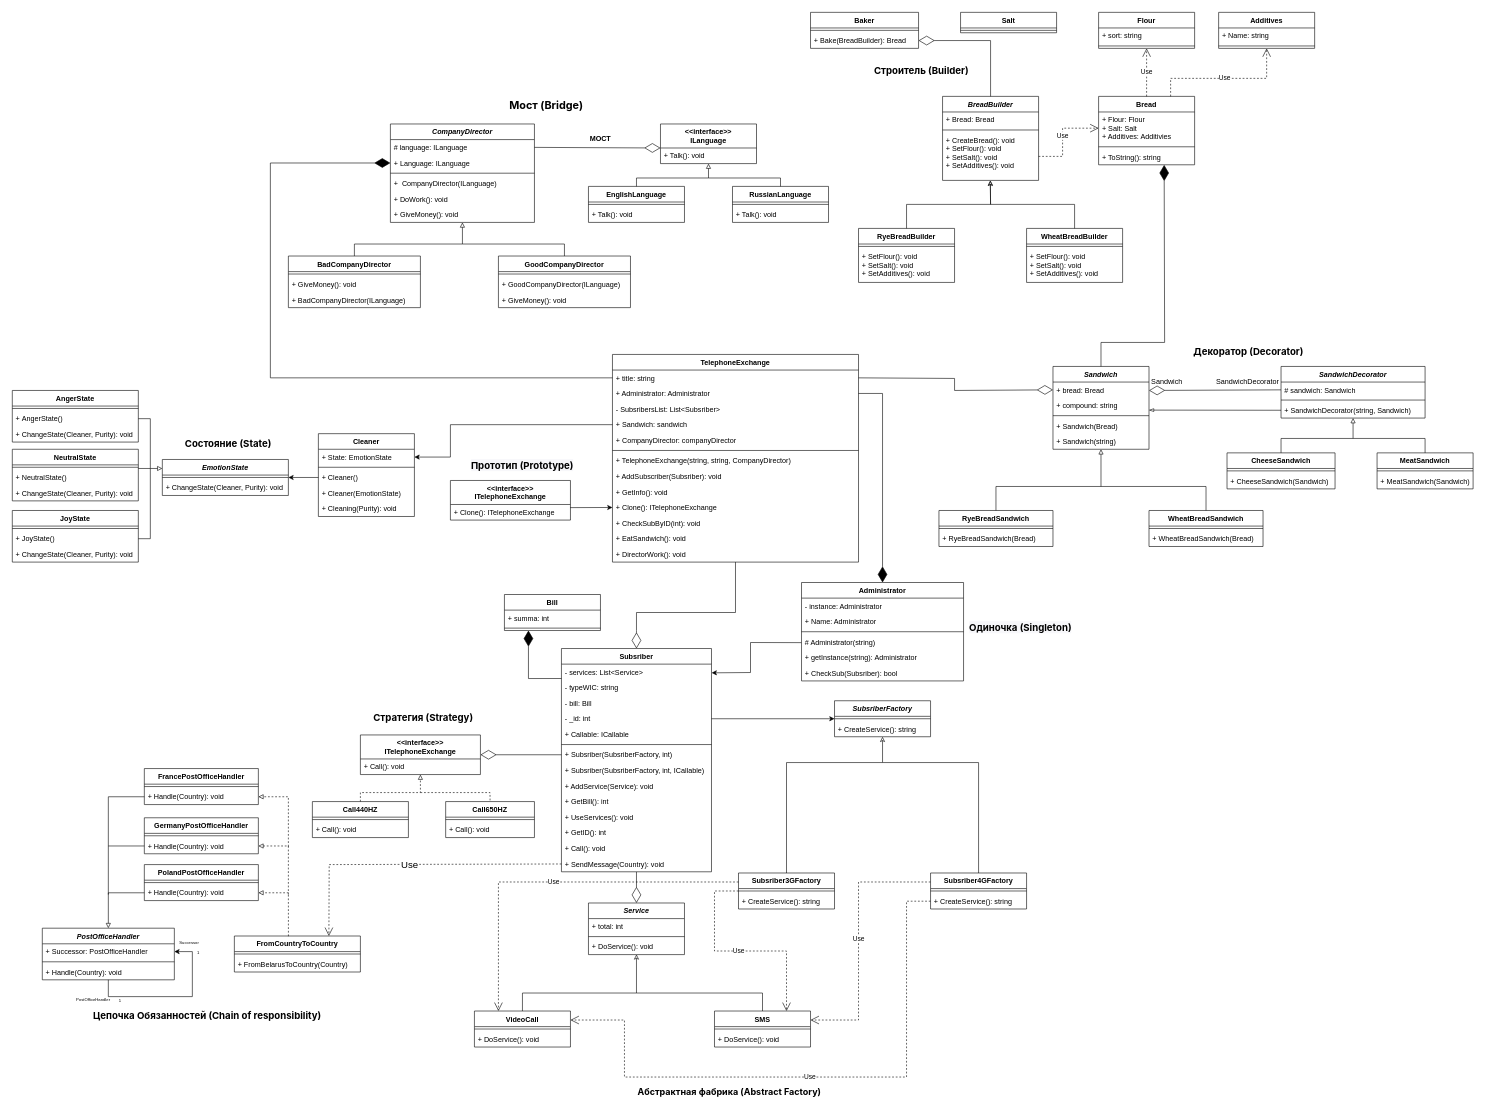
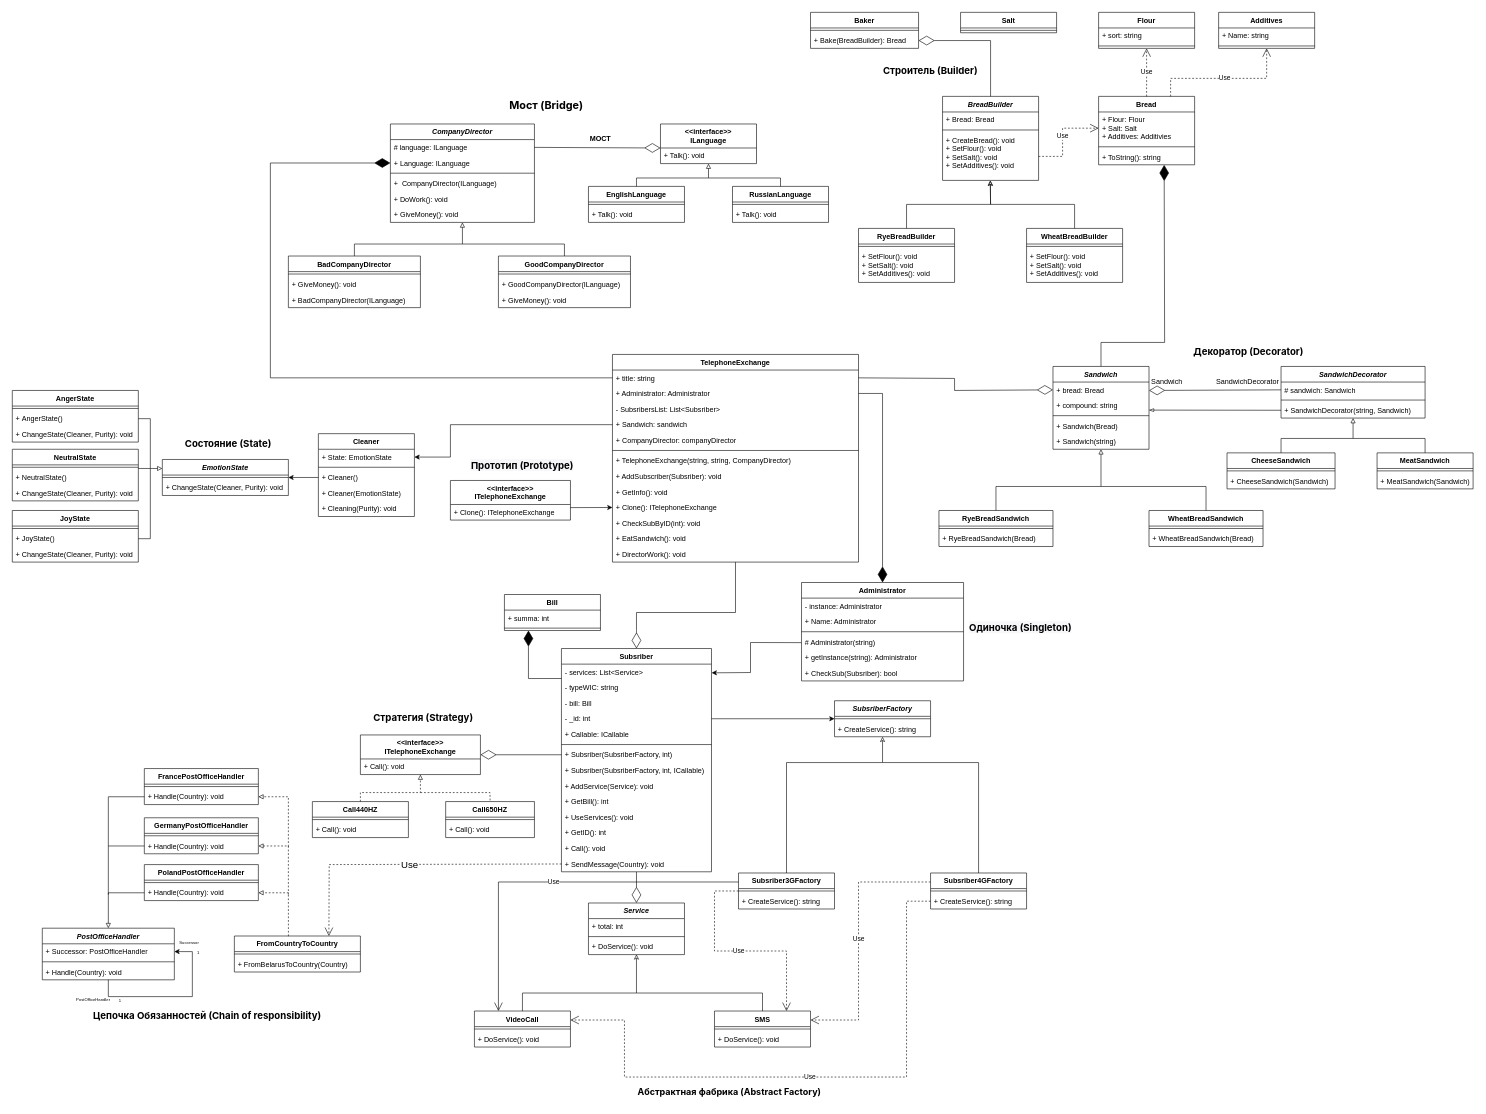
(921, 69) -> (930, 69)
(498, 944) -> (498, 944)
